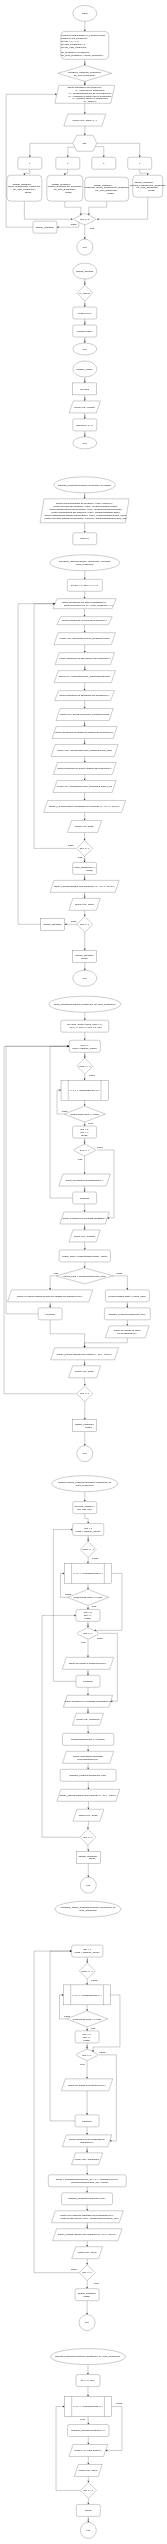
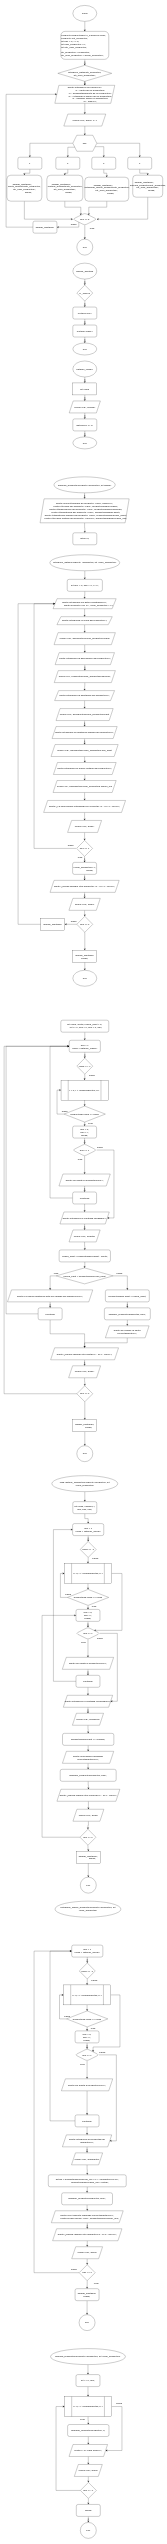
none -> (107, 173)
(85, 562) -> (85, 562)
(85, 1004) -> none
(85, 1018) -> none
(85, 1484) -> (85, 1484)
